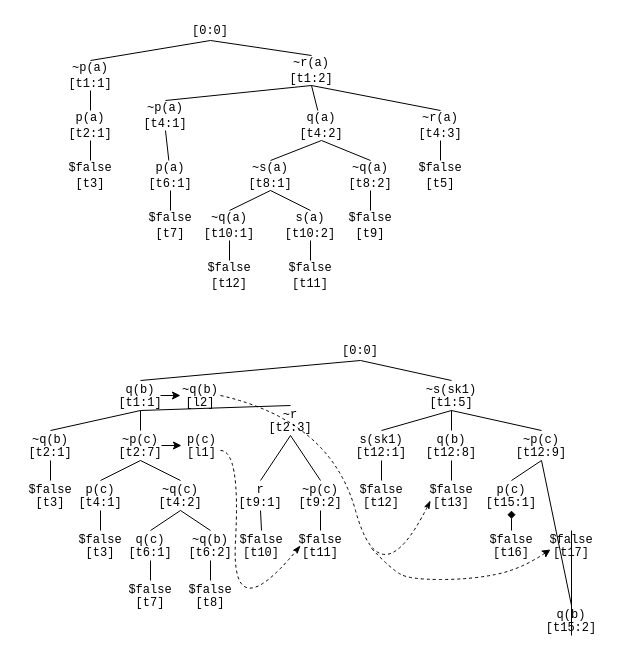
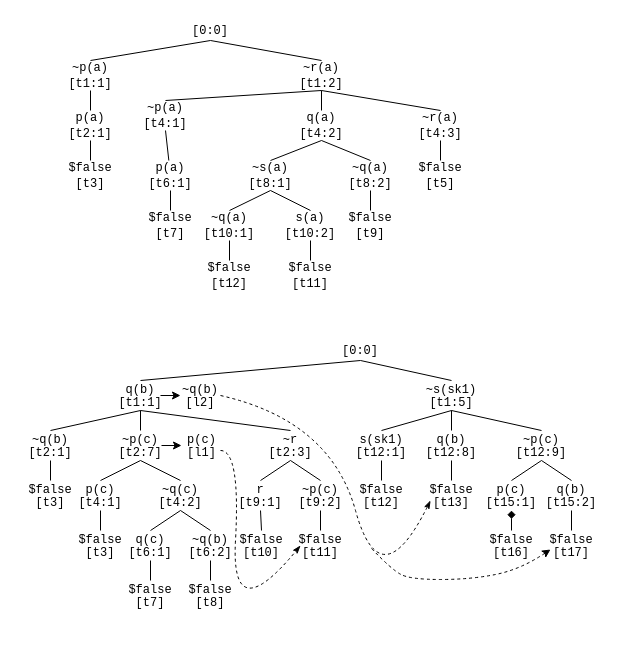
(312, 71) -> (322, 76)
(291, 421) -> (291, 446)
(572, 621) -> (572, 496)
